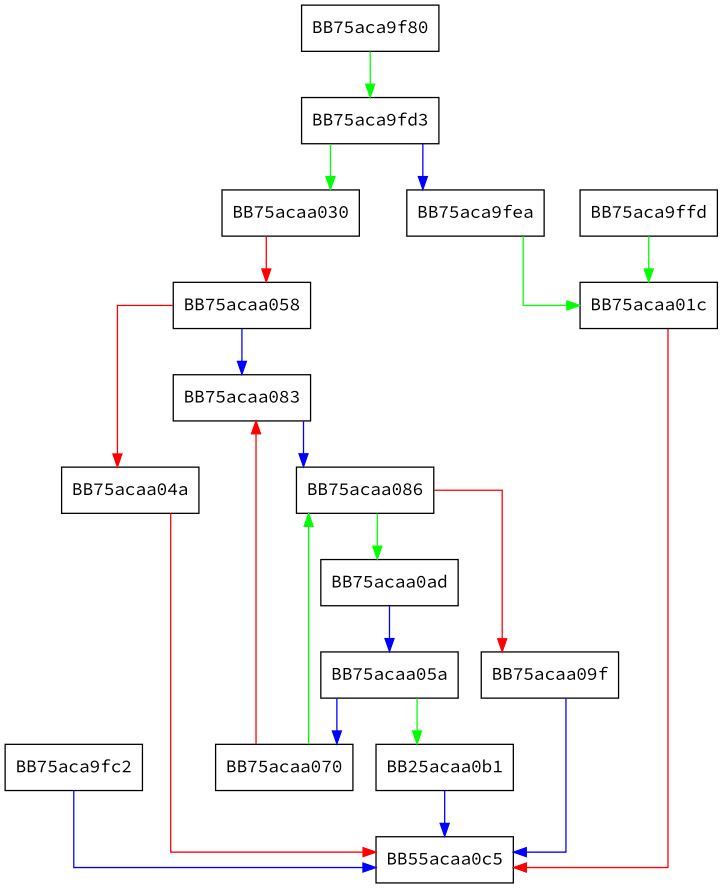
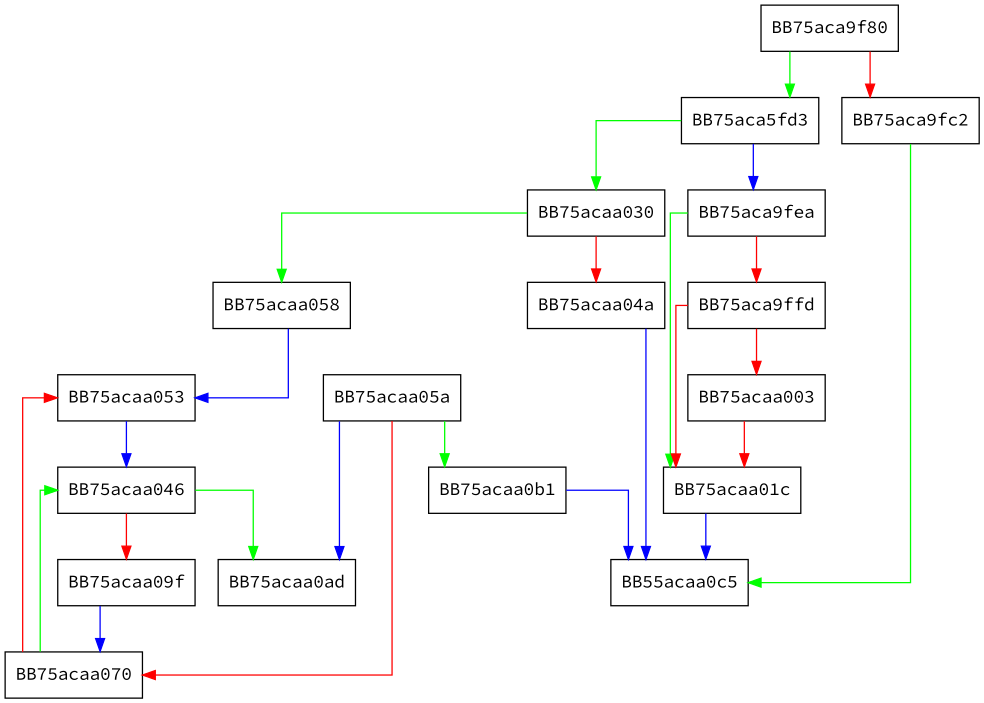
none -> (870, 68)
(370, 121) -> (750, 121)
(266, 253) -> (376, 213)
(649, 253) -> (676, 374)
none -> (757, 253)
(117, 352) -> (596, 253)
(242, 398) -> (126, 398)
none -> (757, 398)
(365, 490) -> (126, 490)
(389, 622) -> (339, 484)
(668, 669) -> (706, 530)
(337, 715) -> (392, 666)
(445, 767) -> (497, 490)
(171, 779) -> (646, 438)
(566, 795) -> (100, 622)
(180, 868) -> (911, 438)
